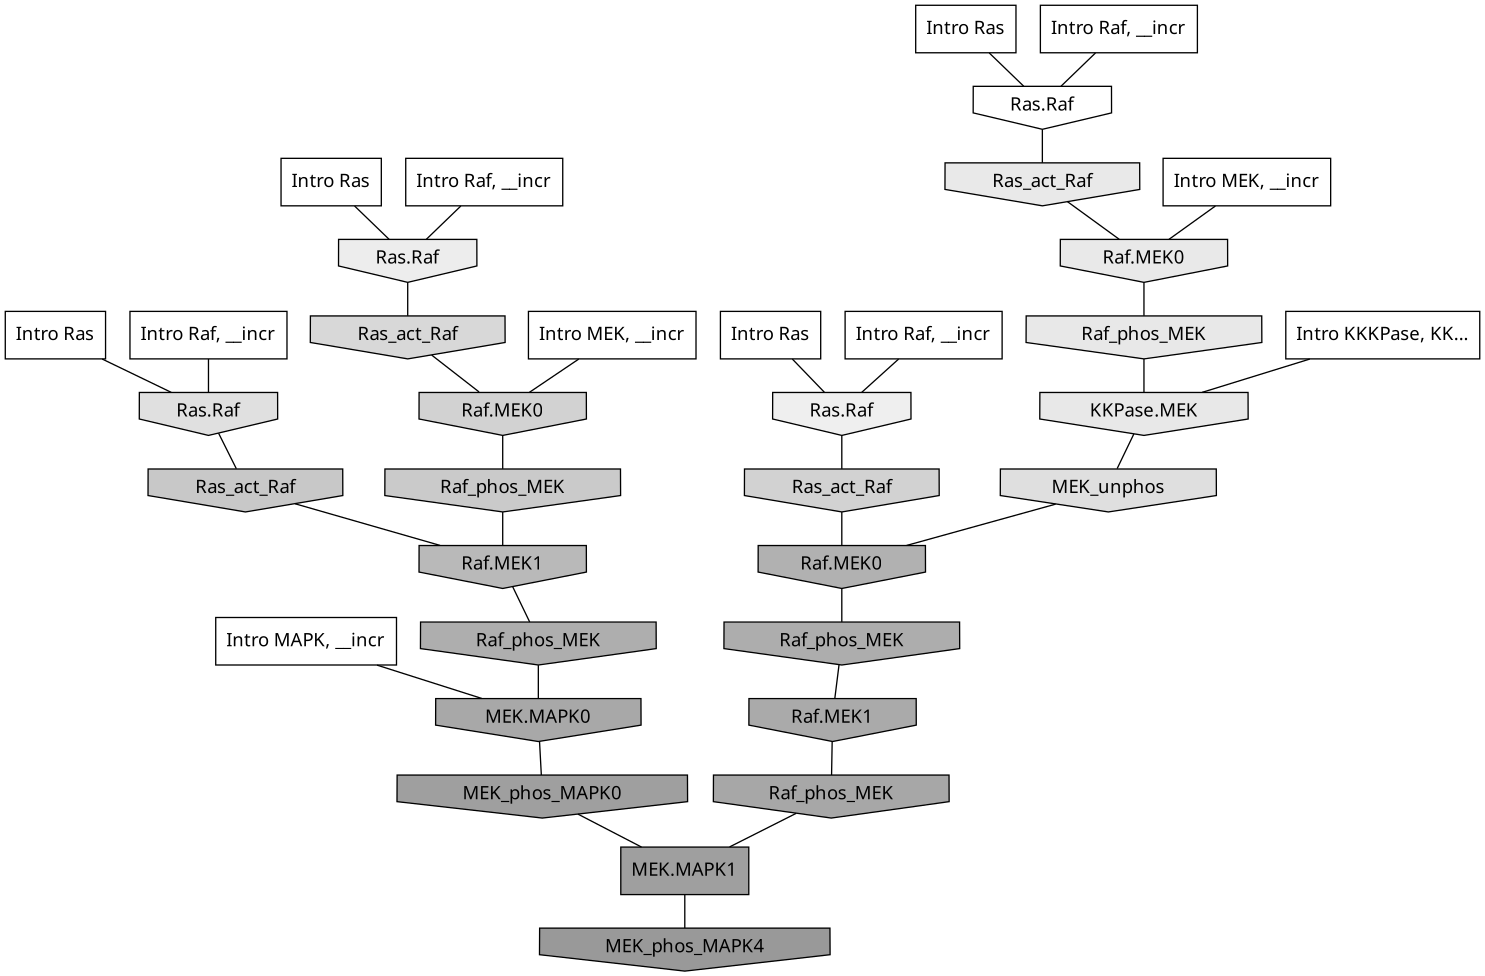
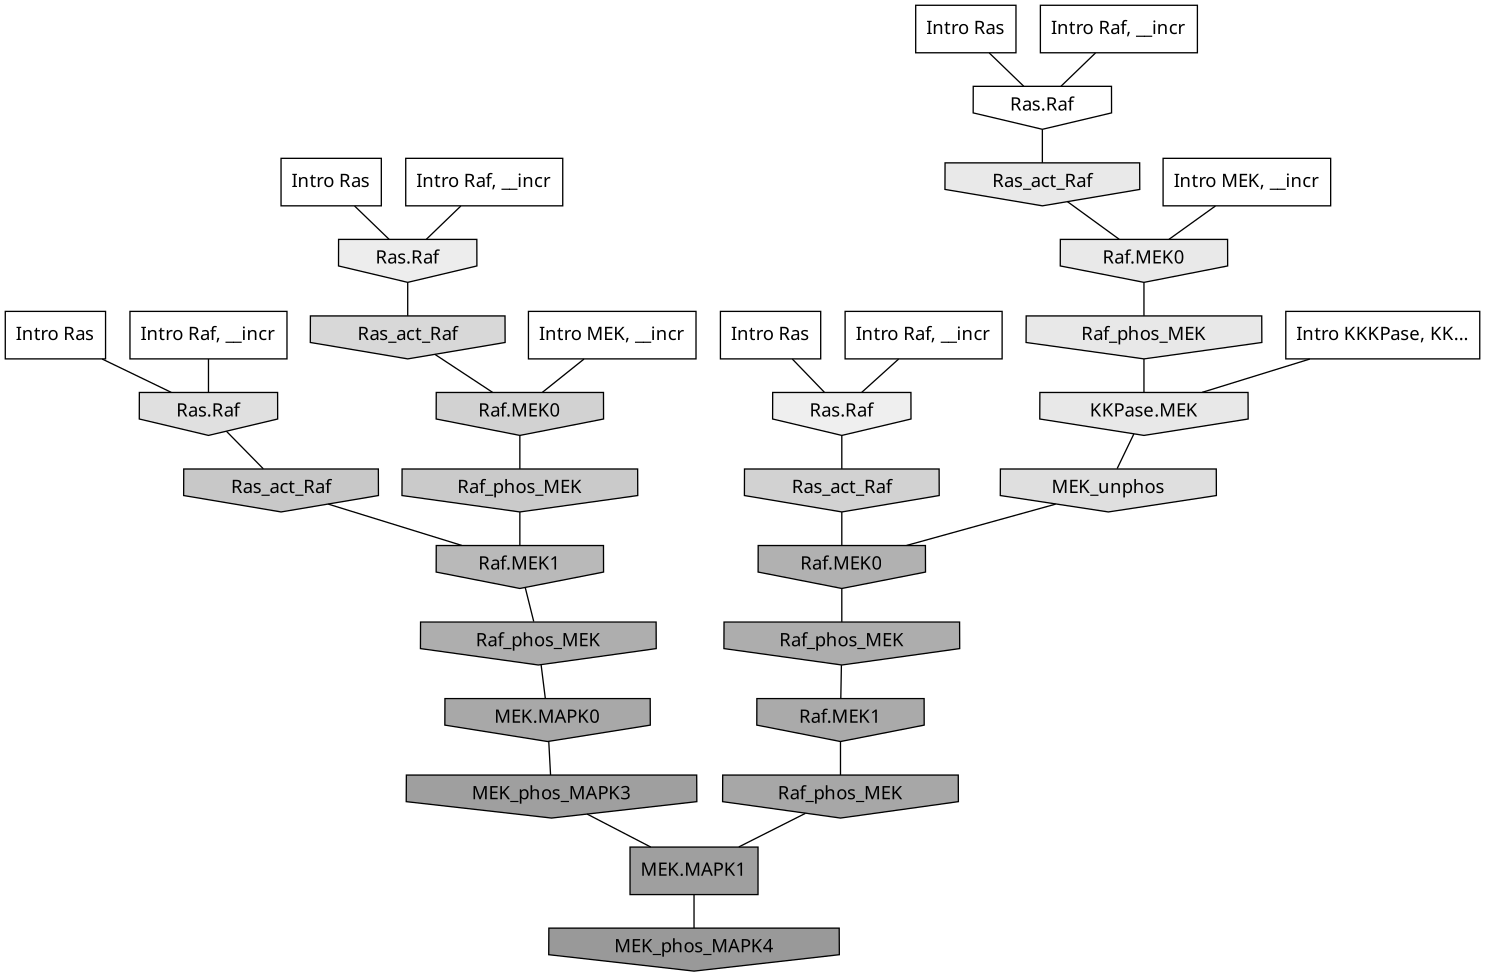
(306, 641) -> none
(542, 794) -> (552, 794)
